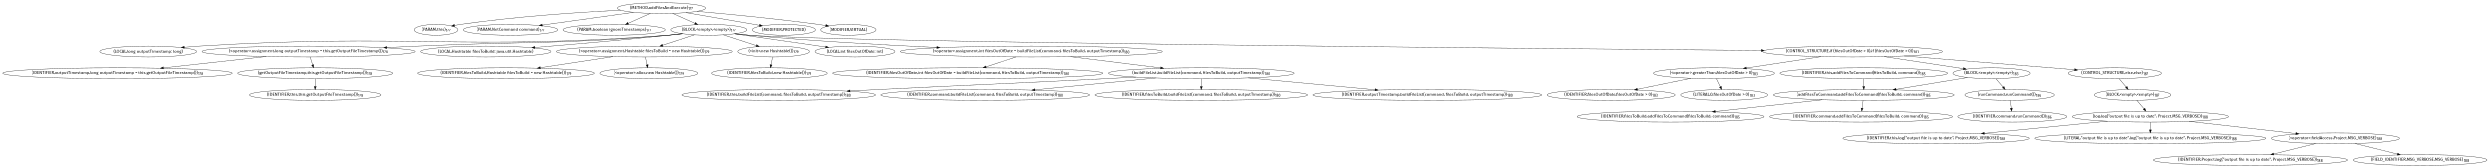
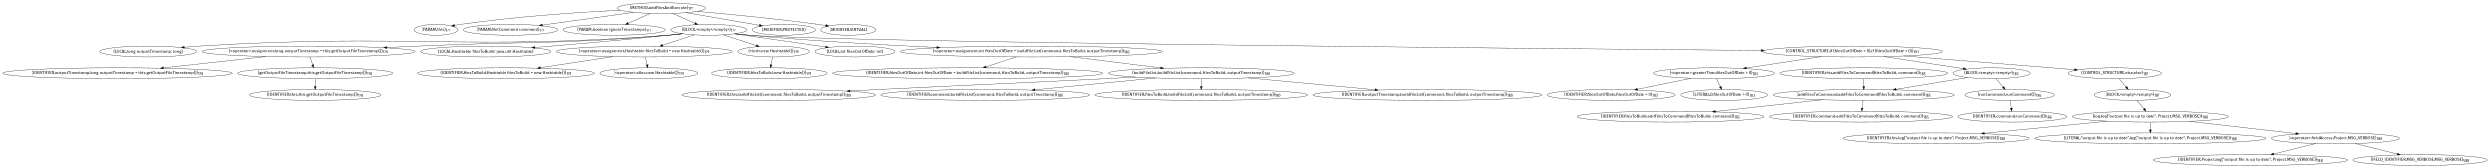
(2466, 160) -> (2466, 160)
